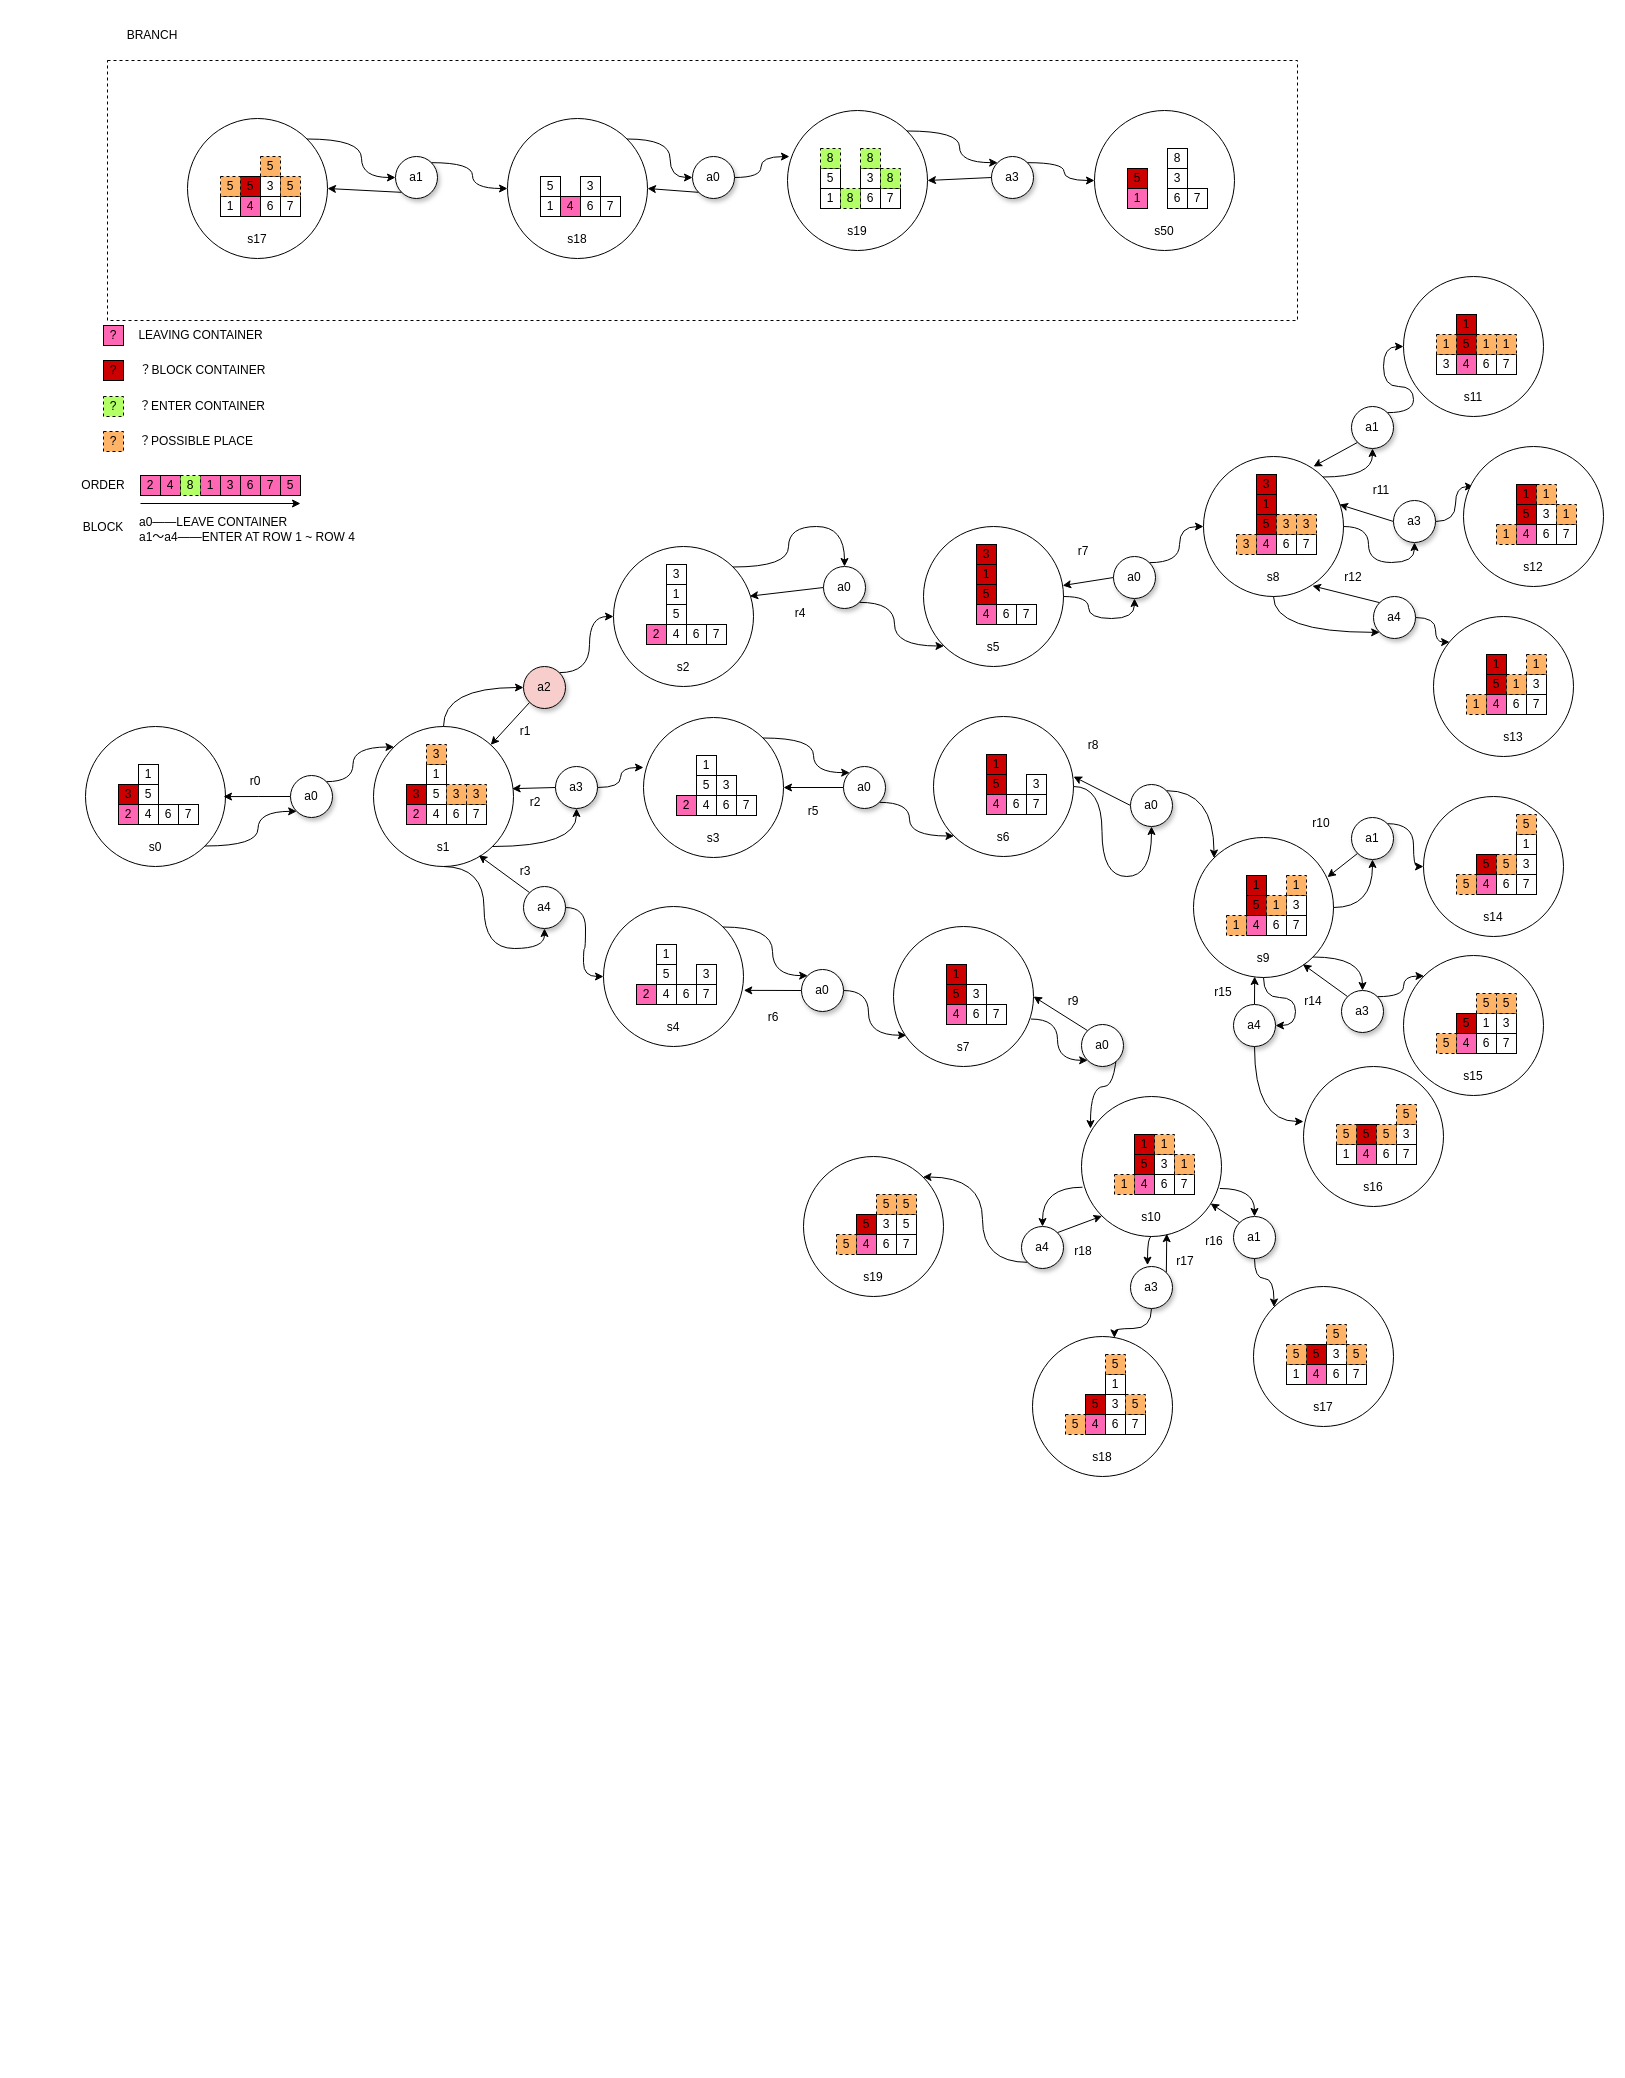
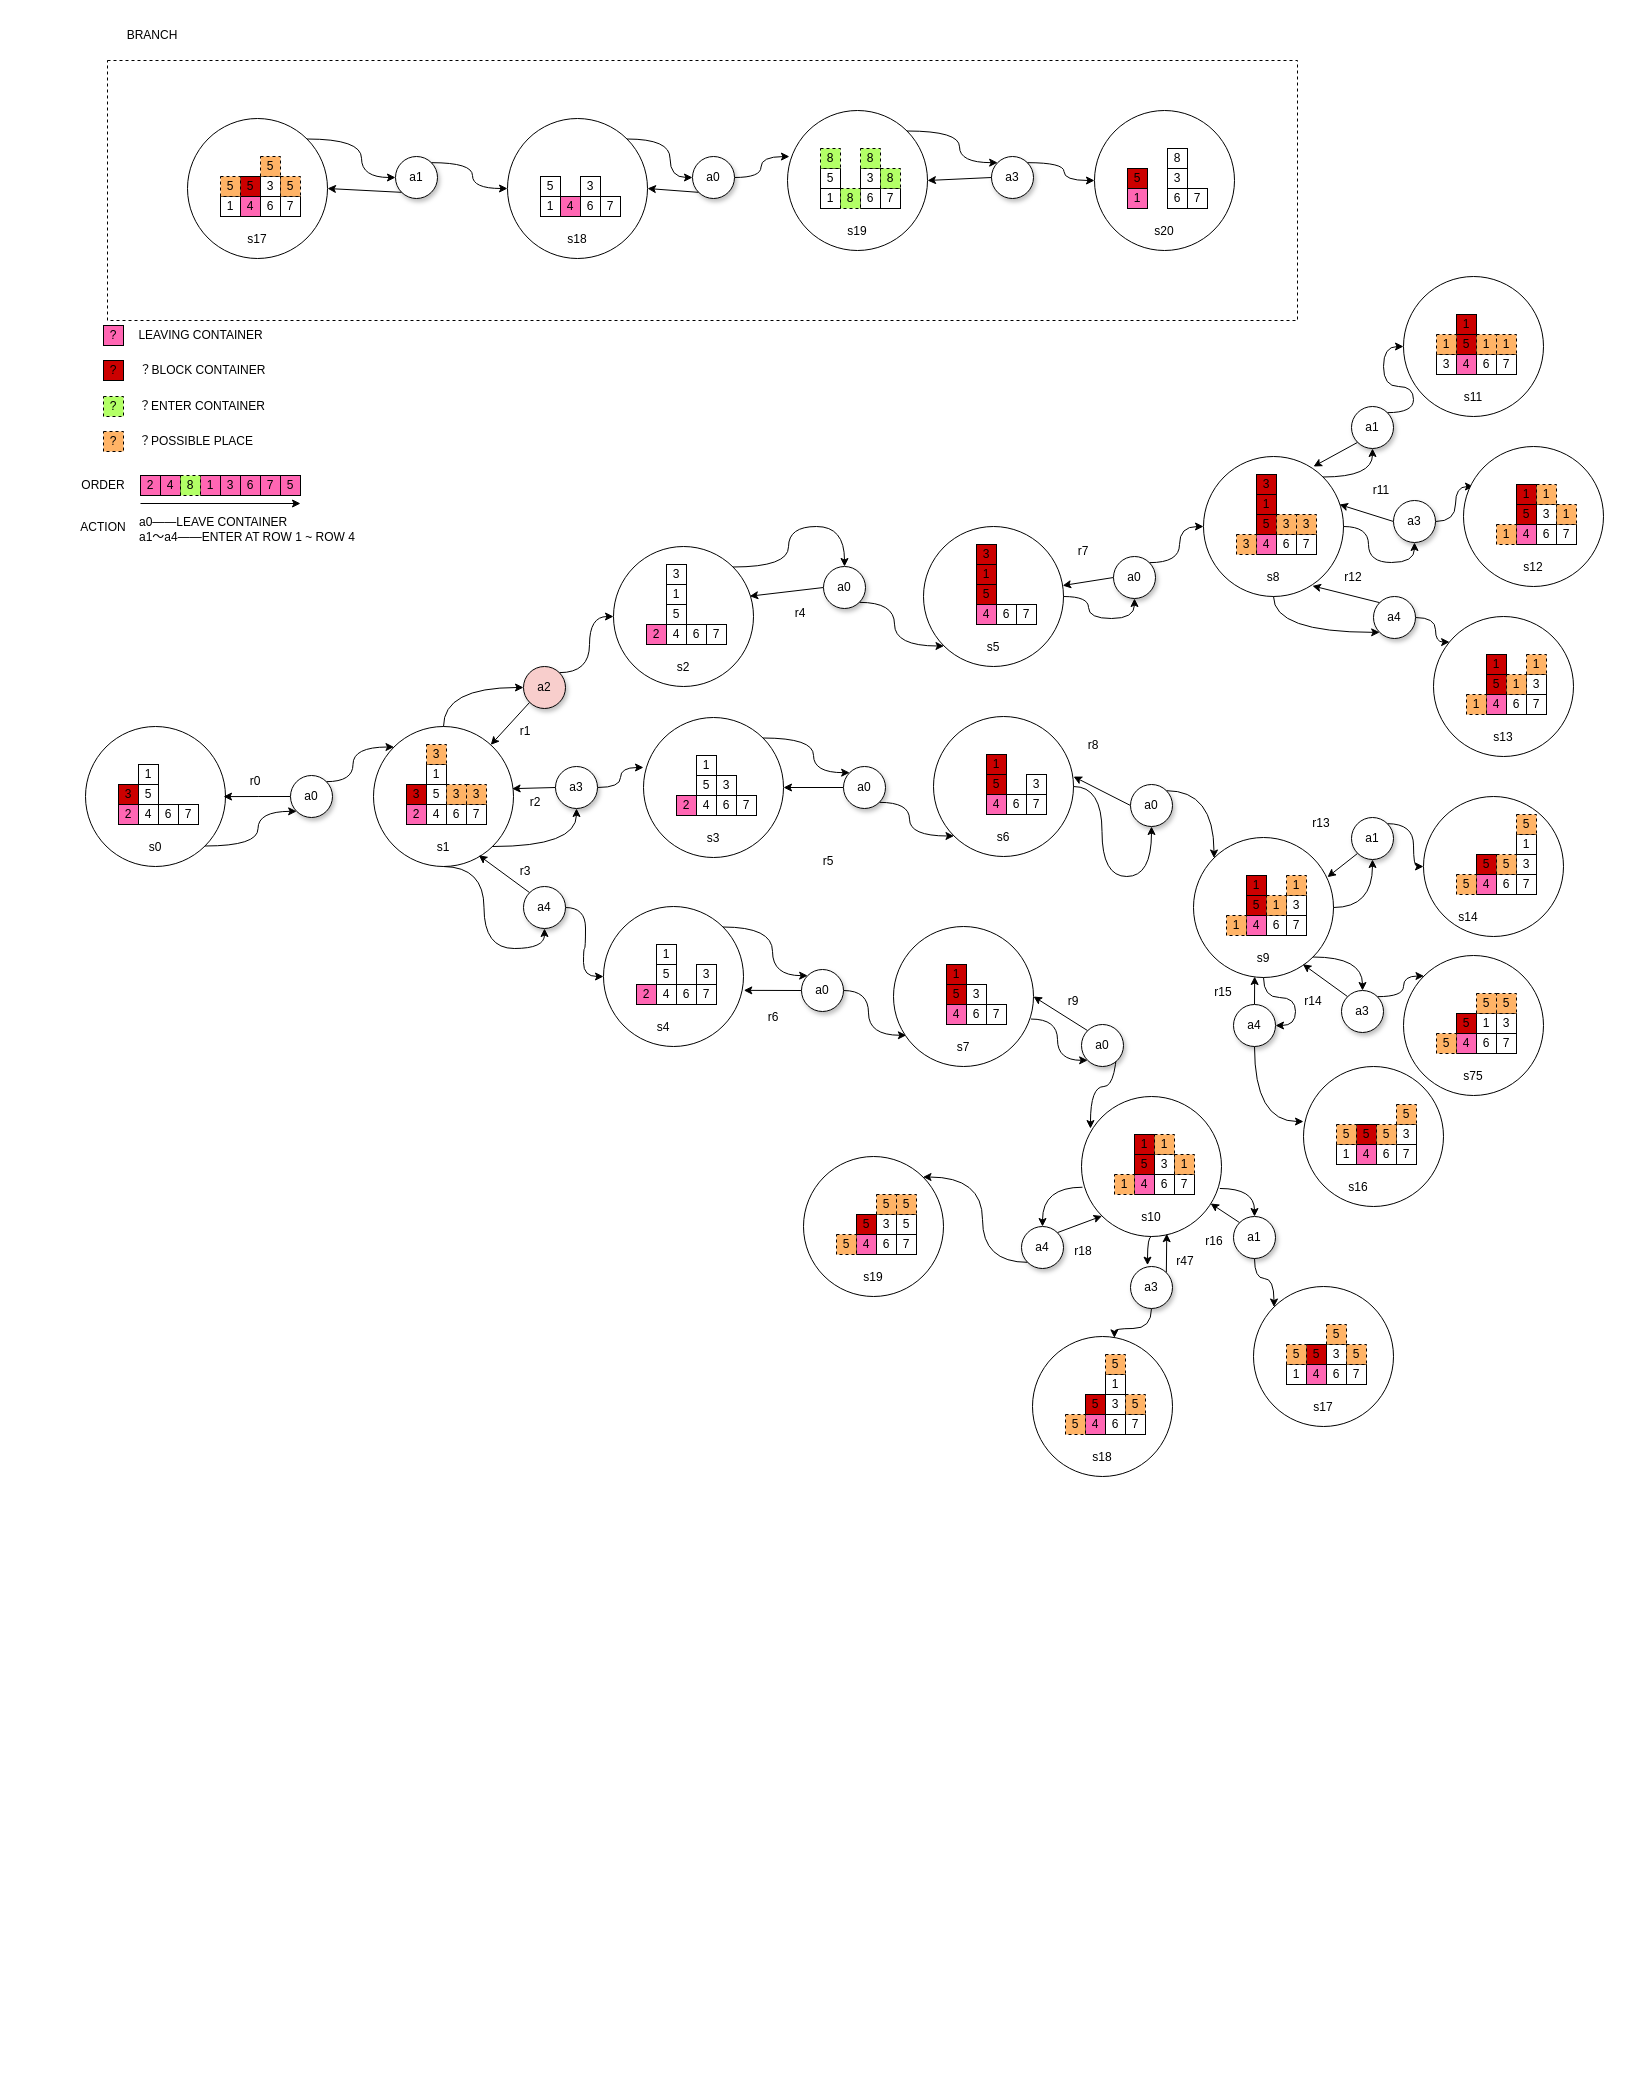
(1165, 232) -> (1165, 232)
(104, 528) -> (104, 528)
(1514, 738) -> (1504, 738)
(814, 812) -> (829, 862)
(1322, 824) -> (1322, 824)
(1494, 918) -> (1469, 918)
(674, 1028) -> (664, 1028)
(1474, 1077) -> (1474, 1077)
(1374, 1188) -> (1359, 1188)
(1186, 1262) -> (1186, 1262)
